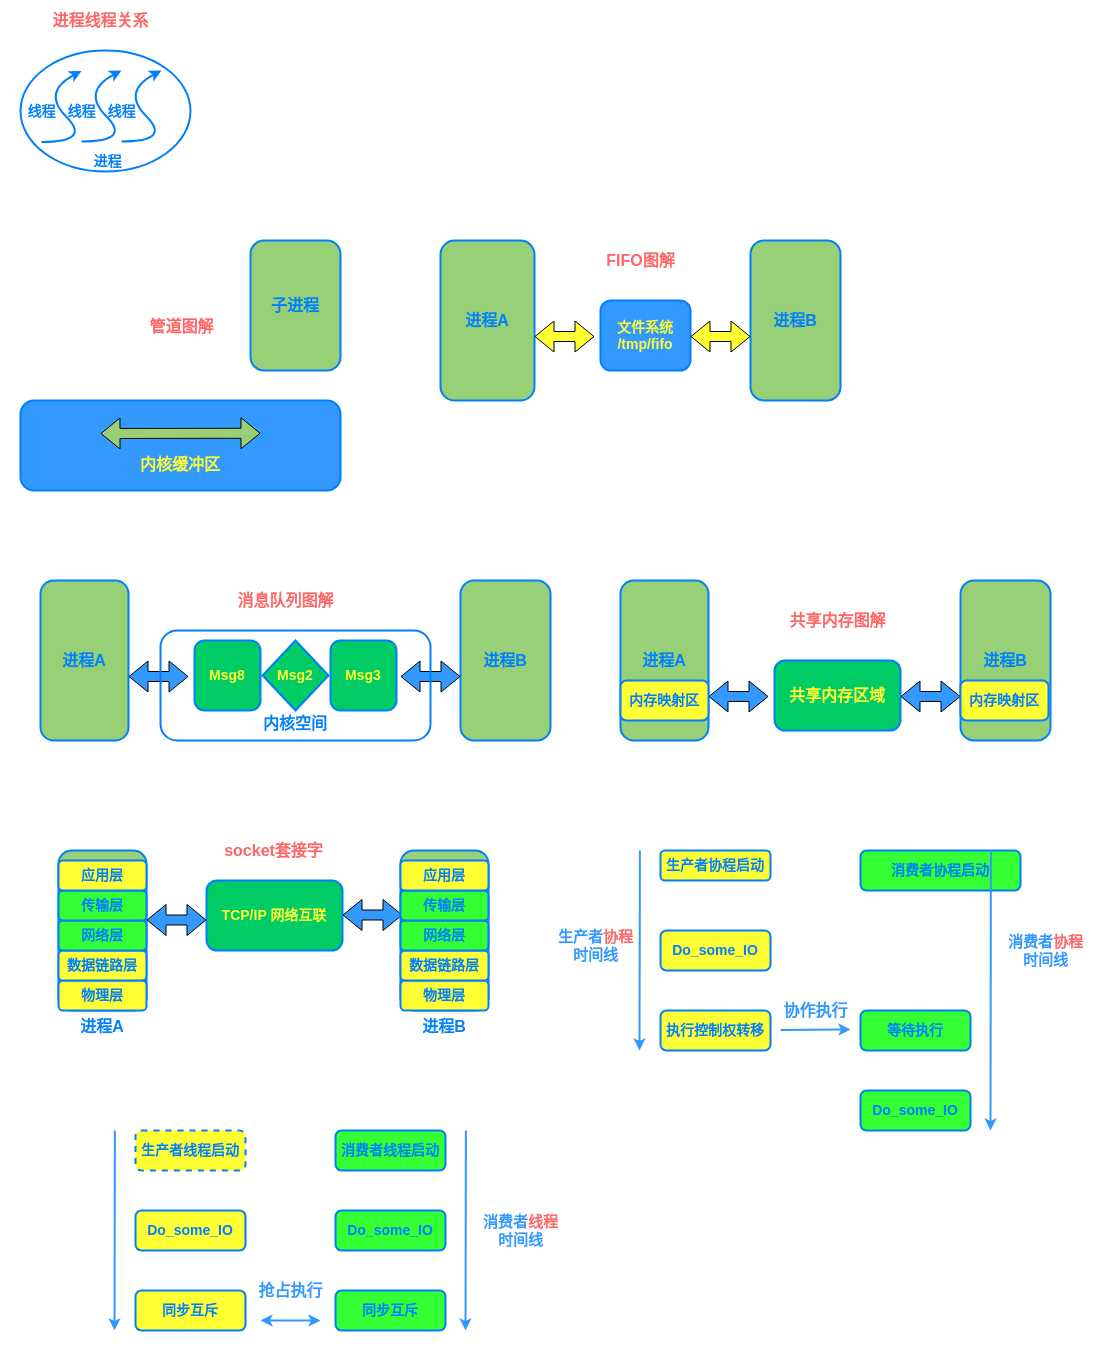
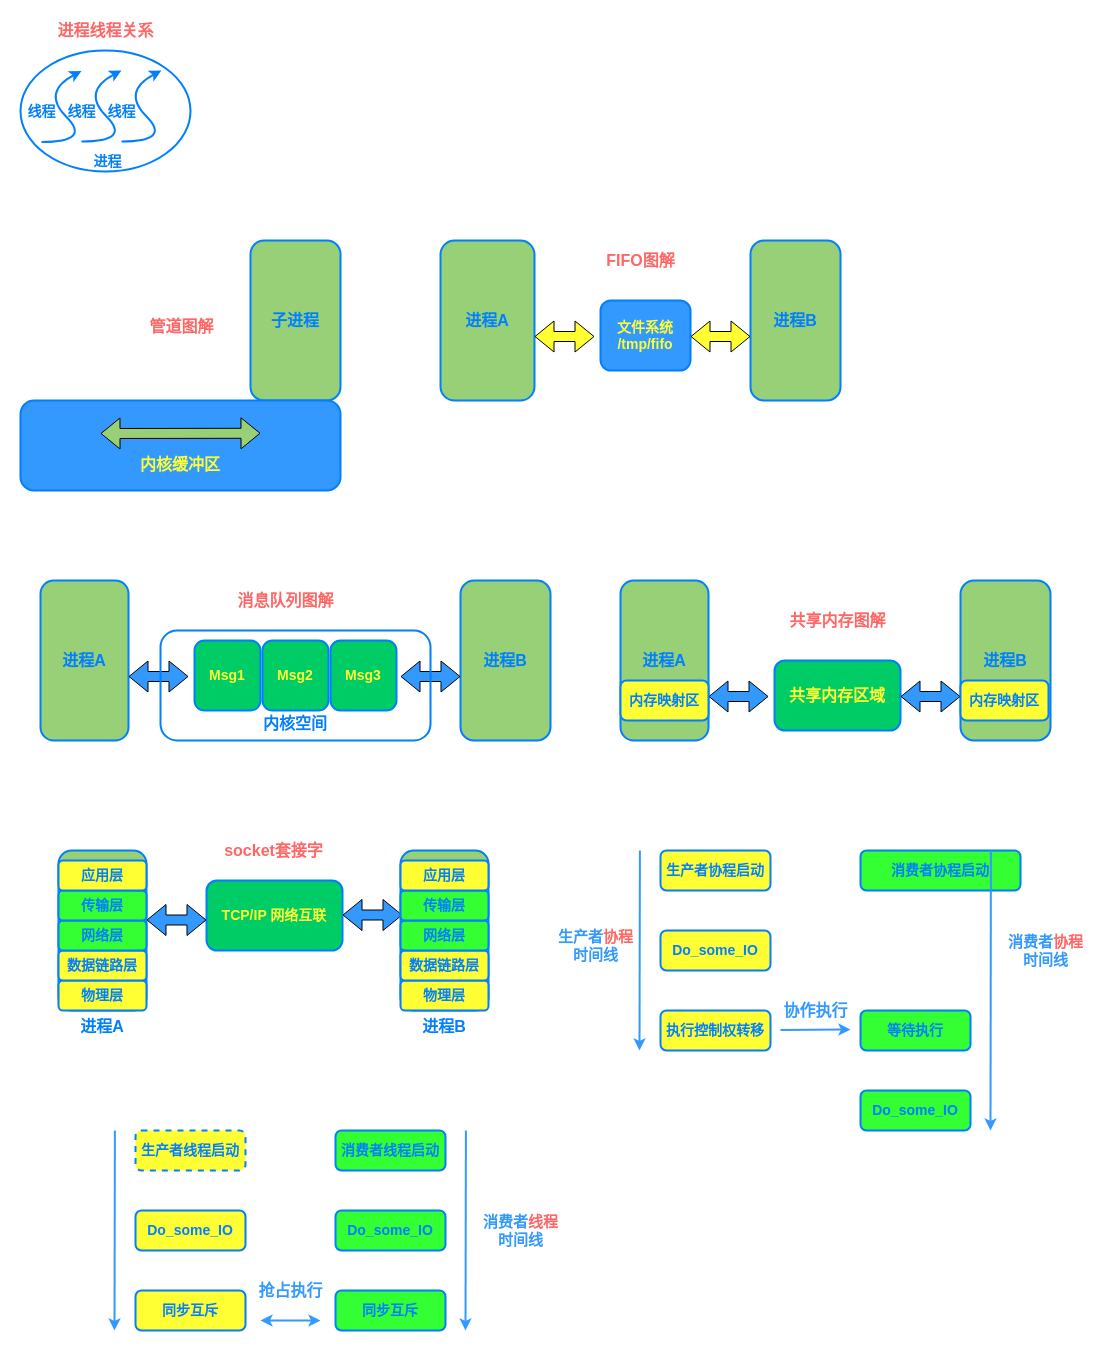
(101, 21) -> (106, 31)
(296, 306) -> (296, 321)
(228, 676) -> (228, 676)
(296, 676) -> (296, 676)
(716, 866) -> (716, 871)
